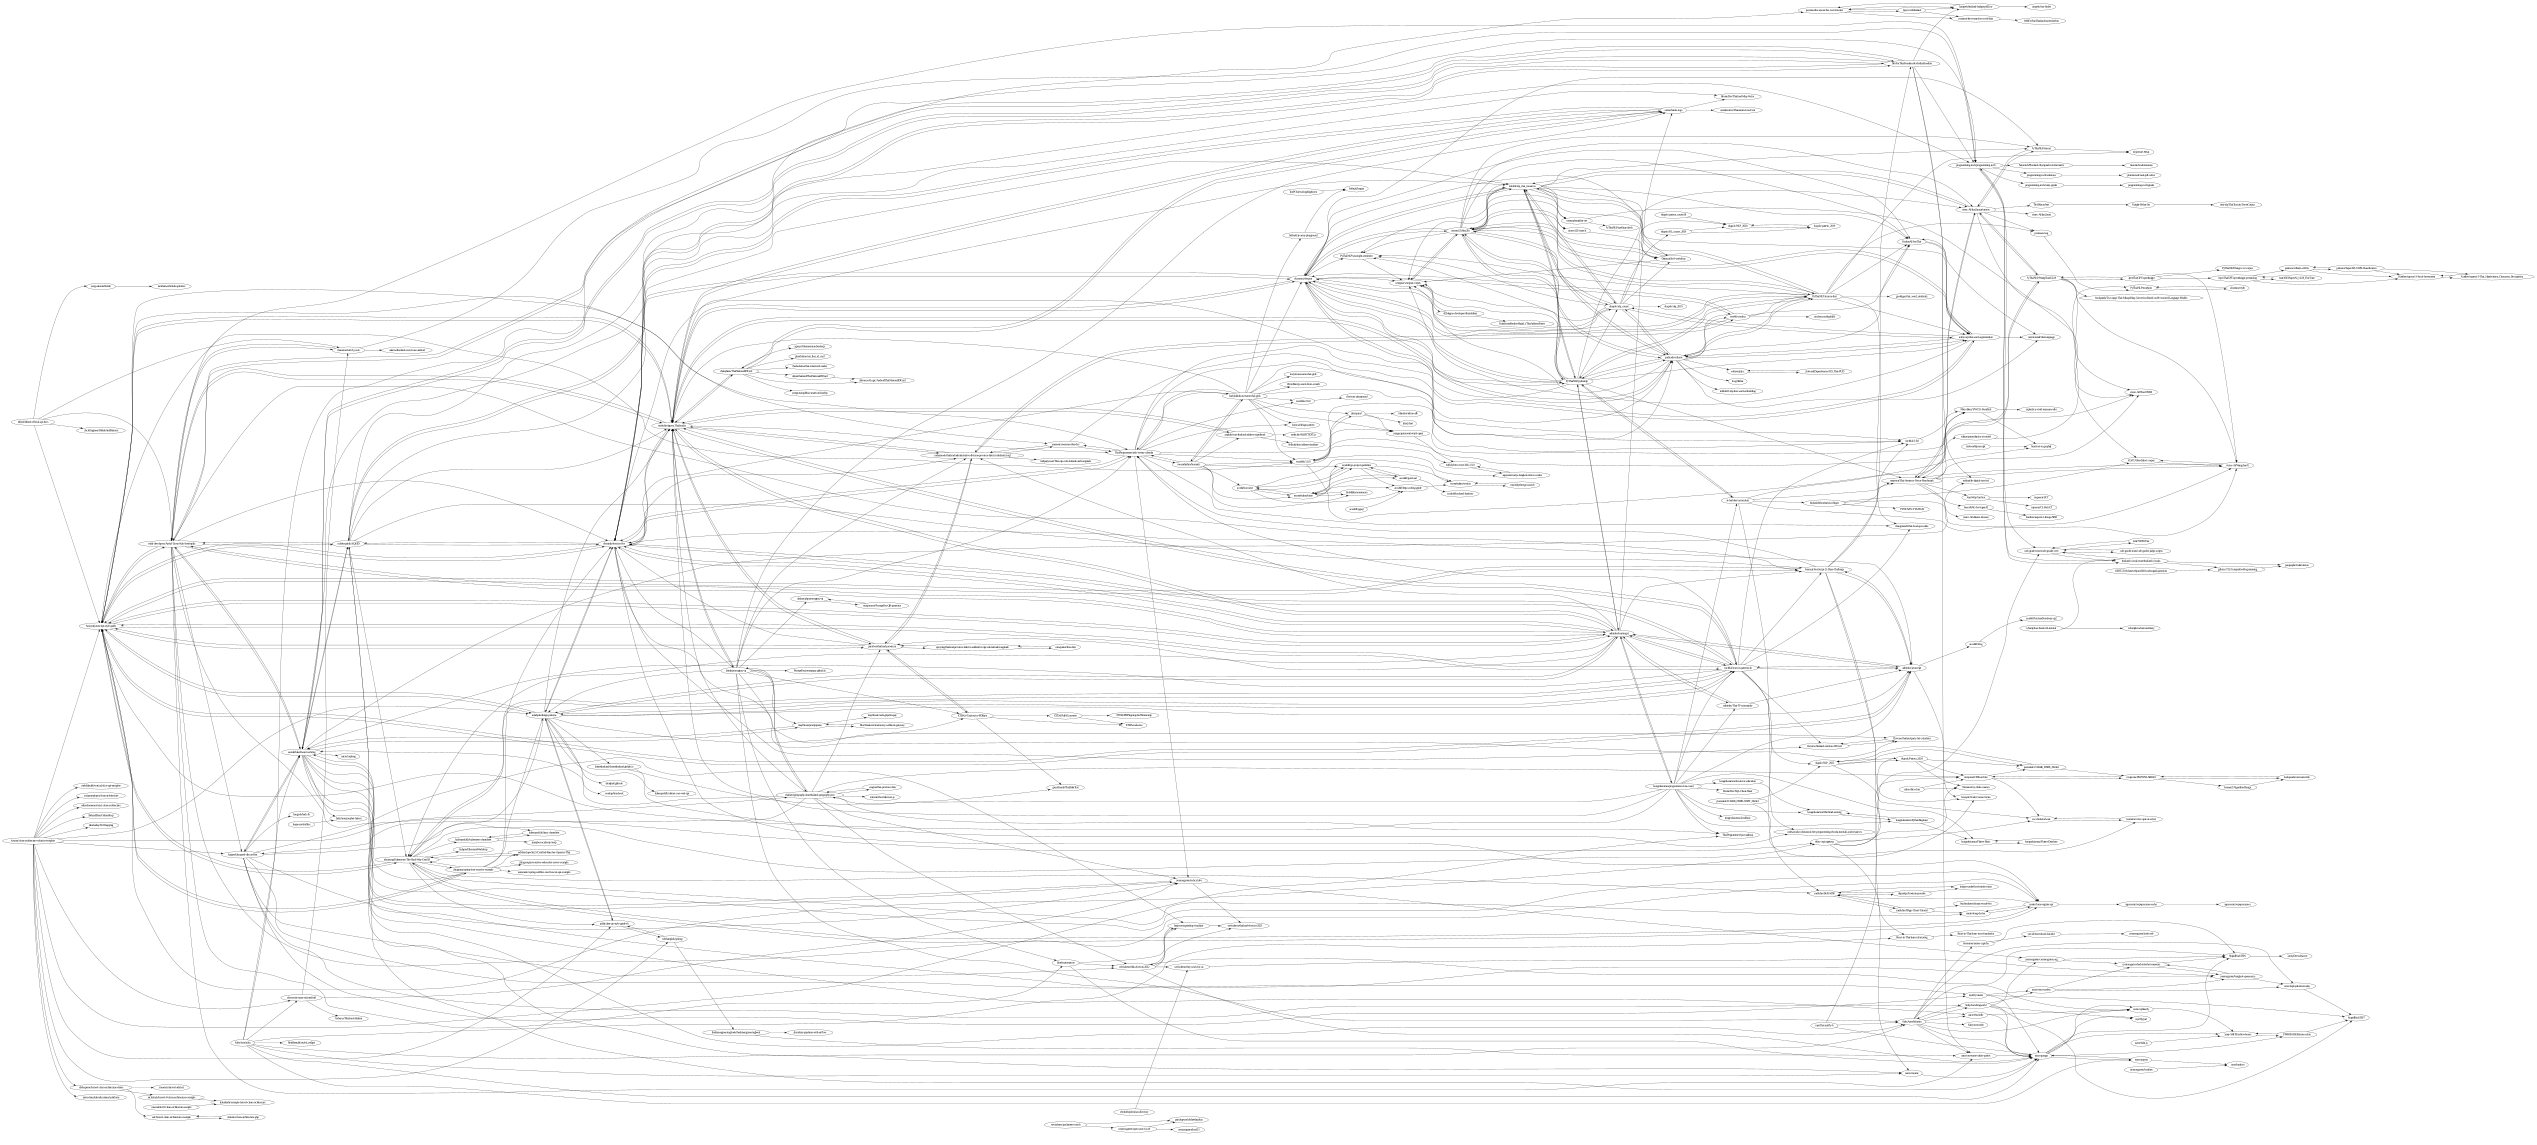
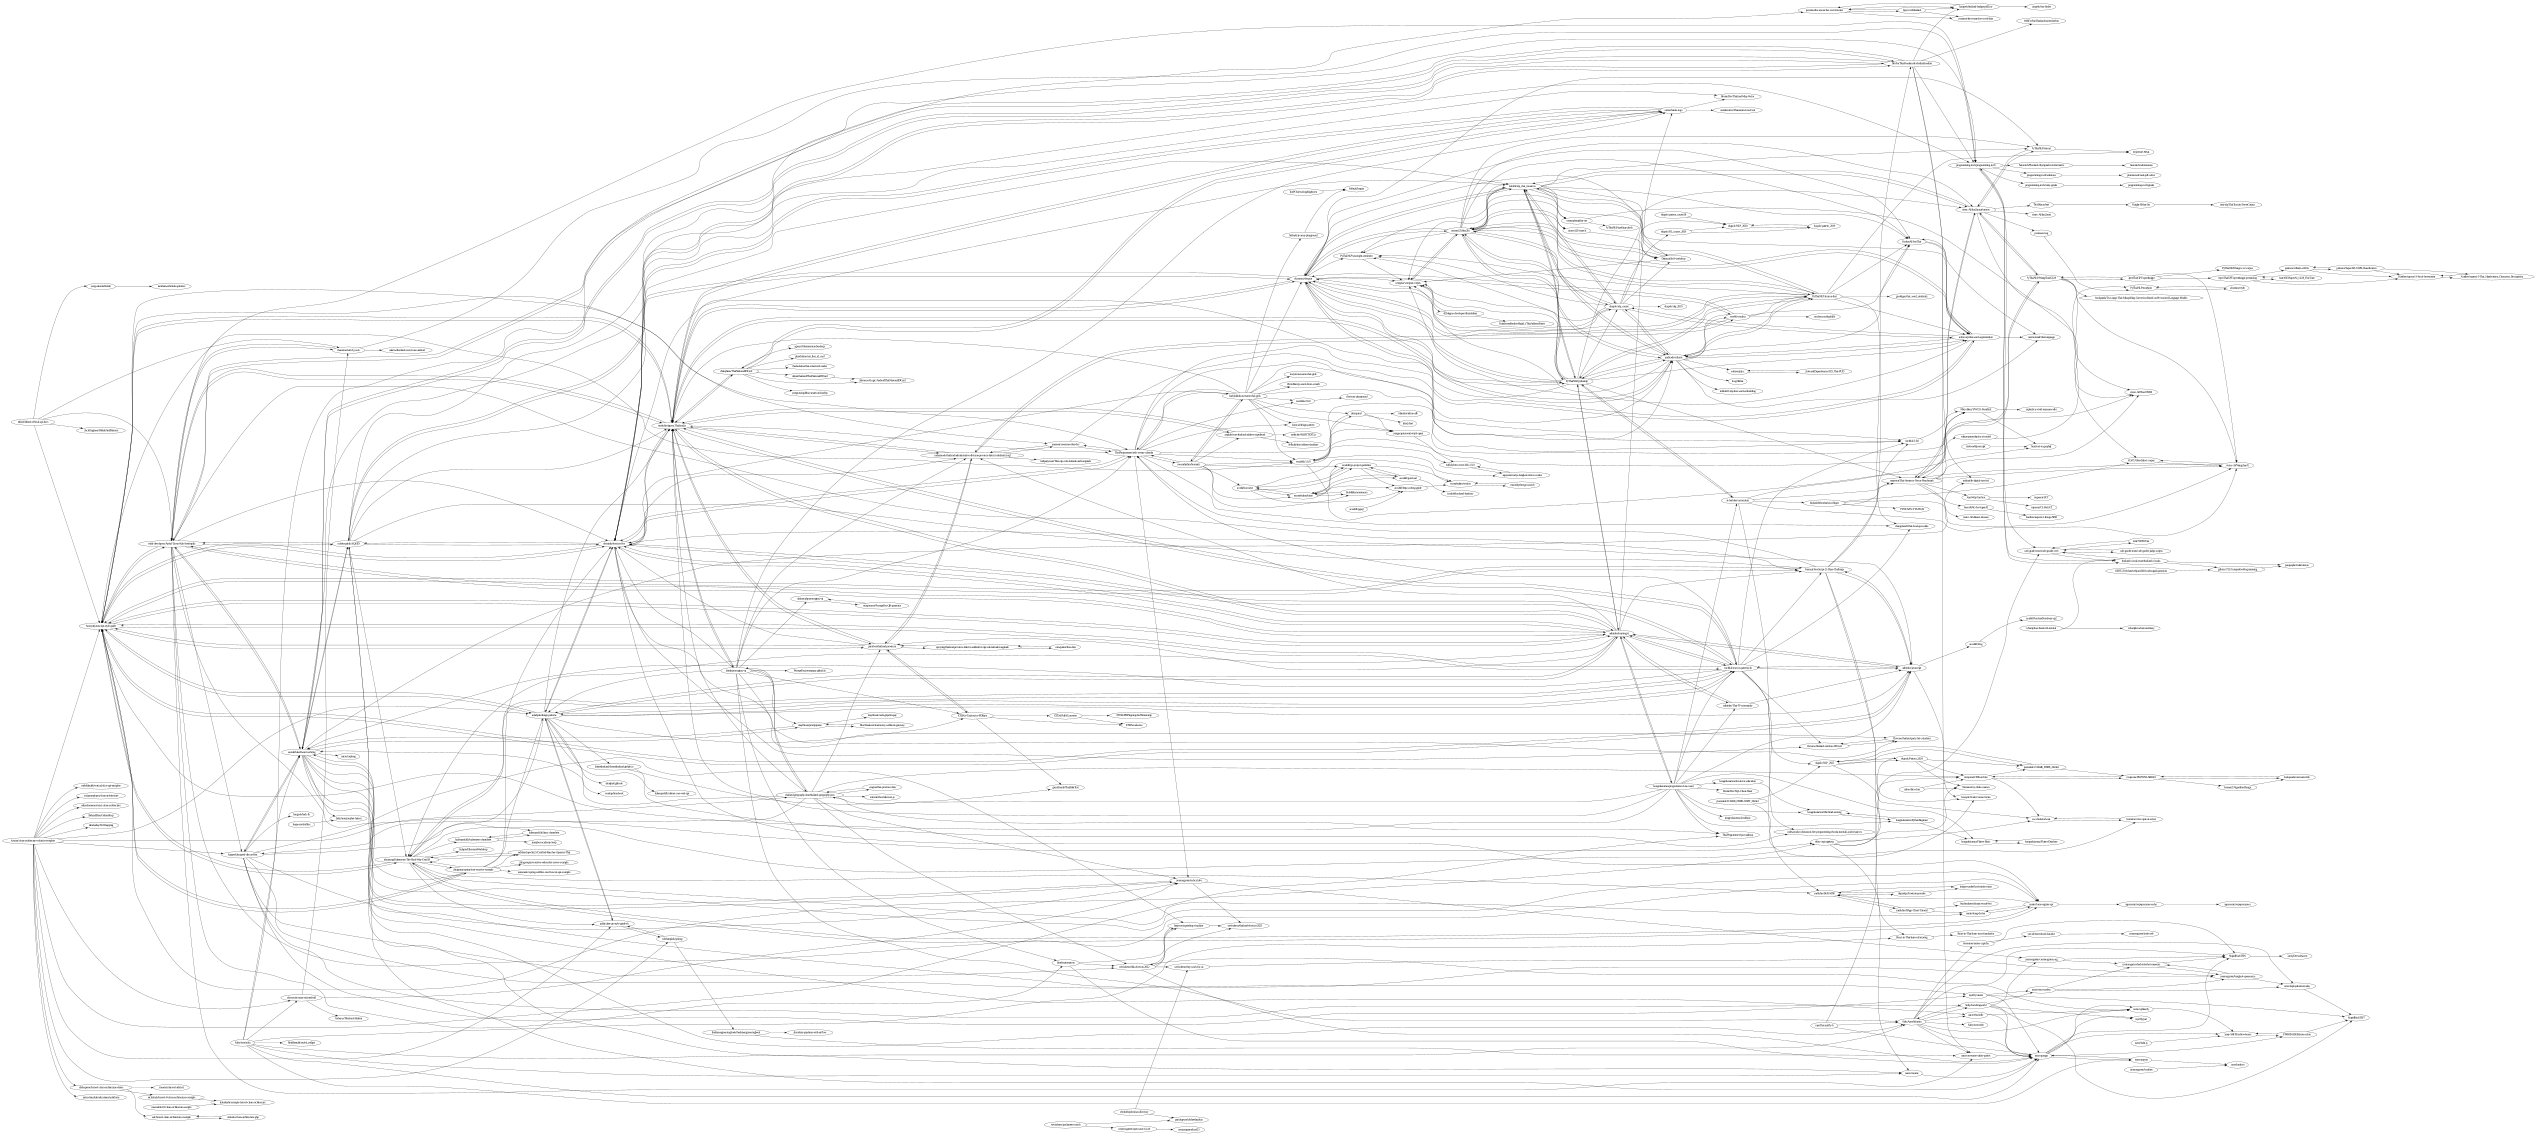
(2007, 20) -> (1976, 43)
(1916, 227) -> none
(1161, 1125) -> (1161, 1116)
